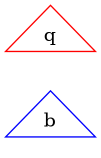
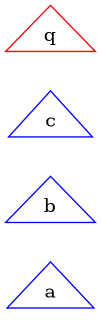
none -> (51, 122)
none -> (51, 293)
